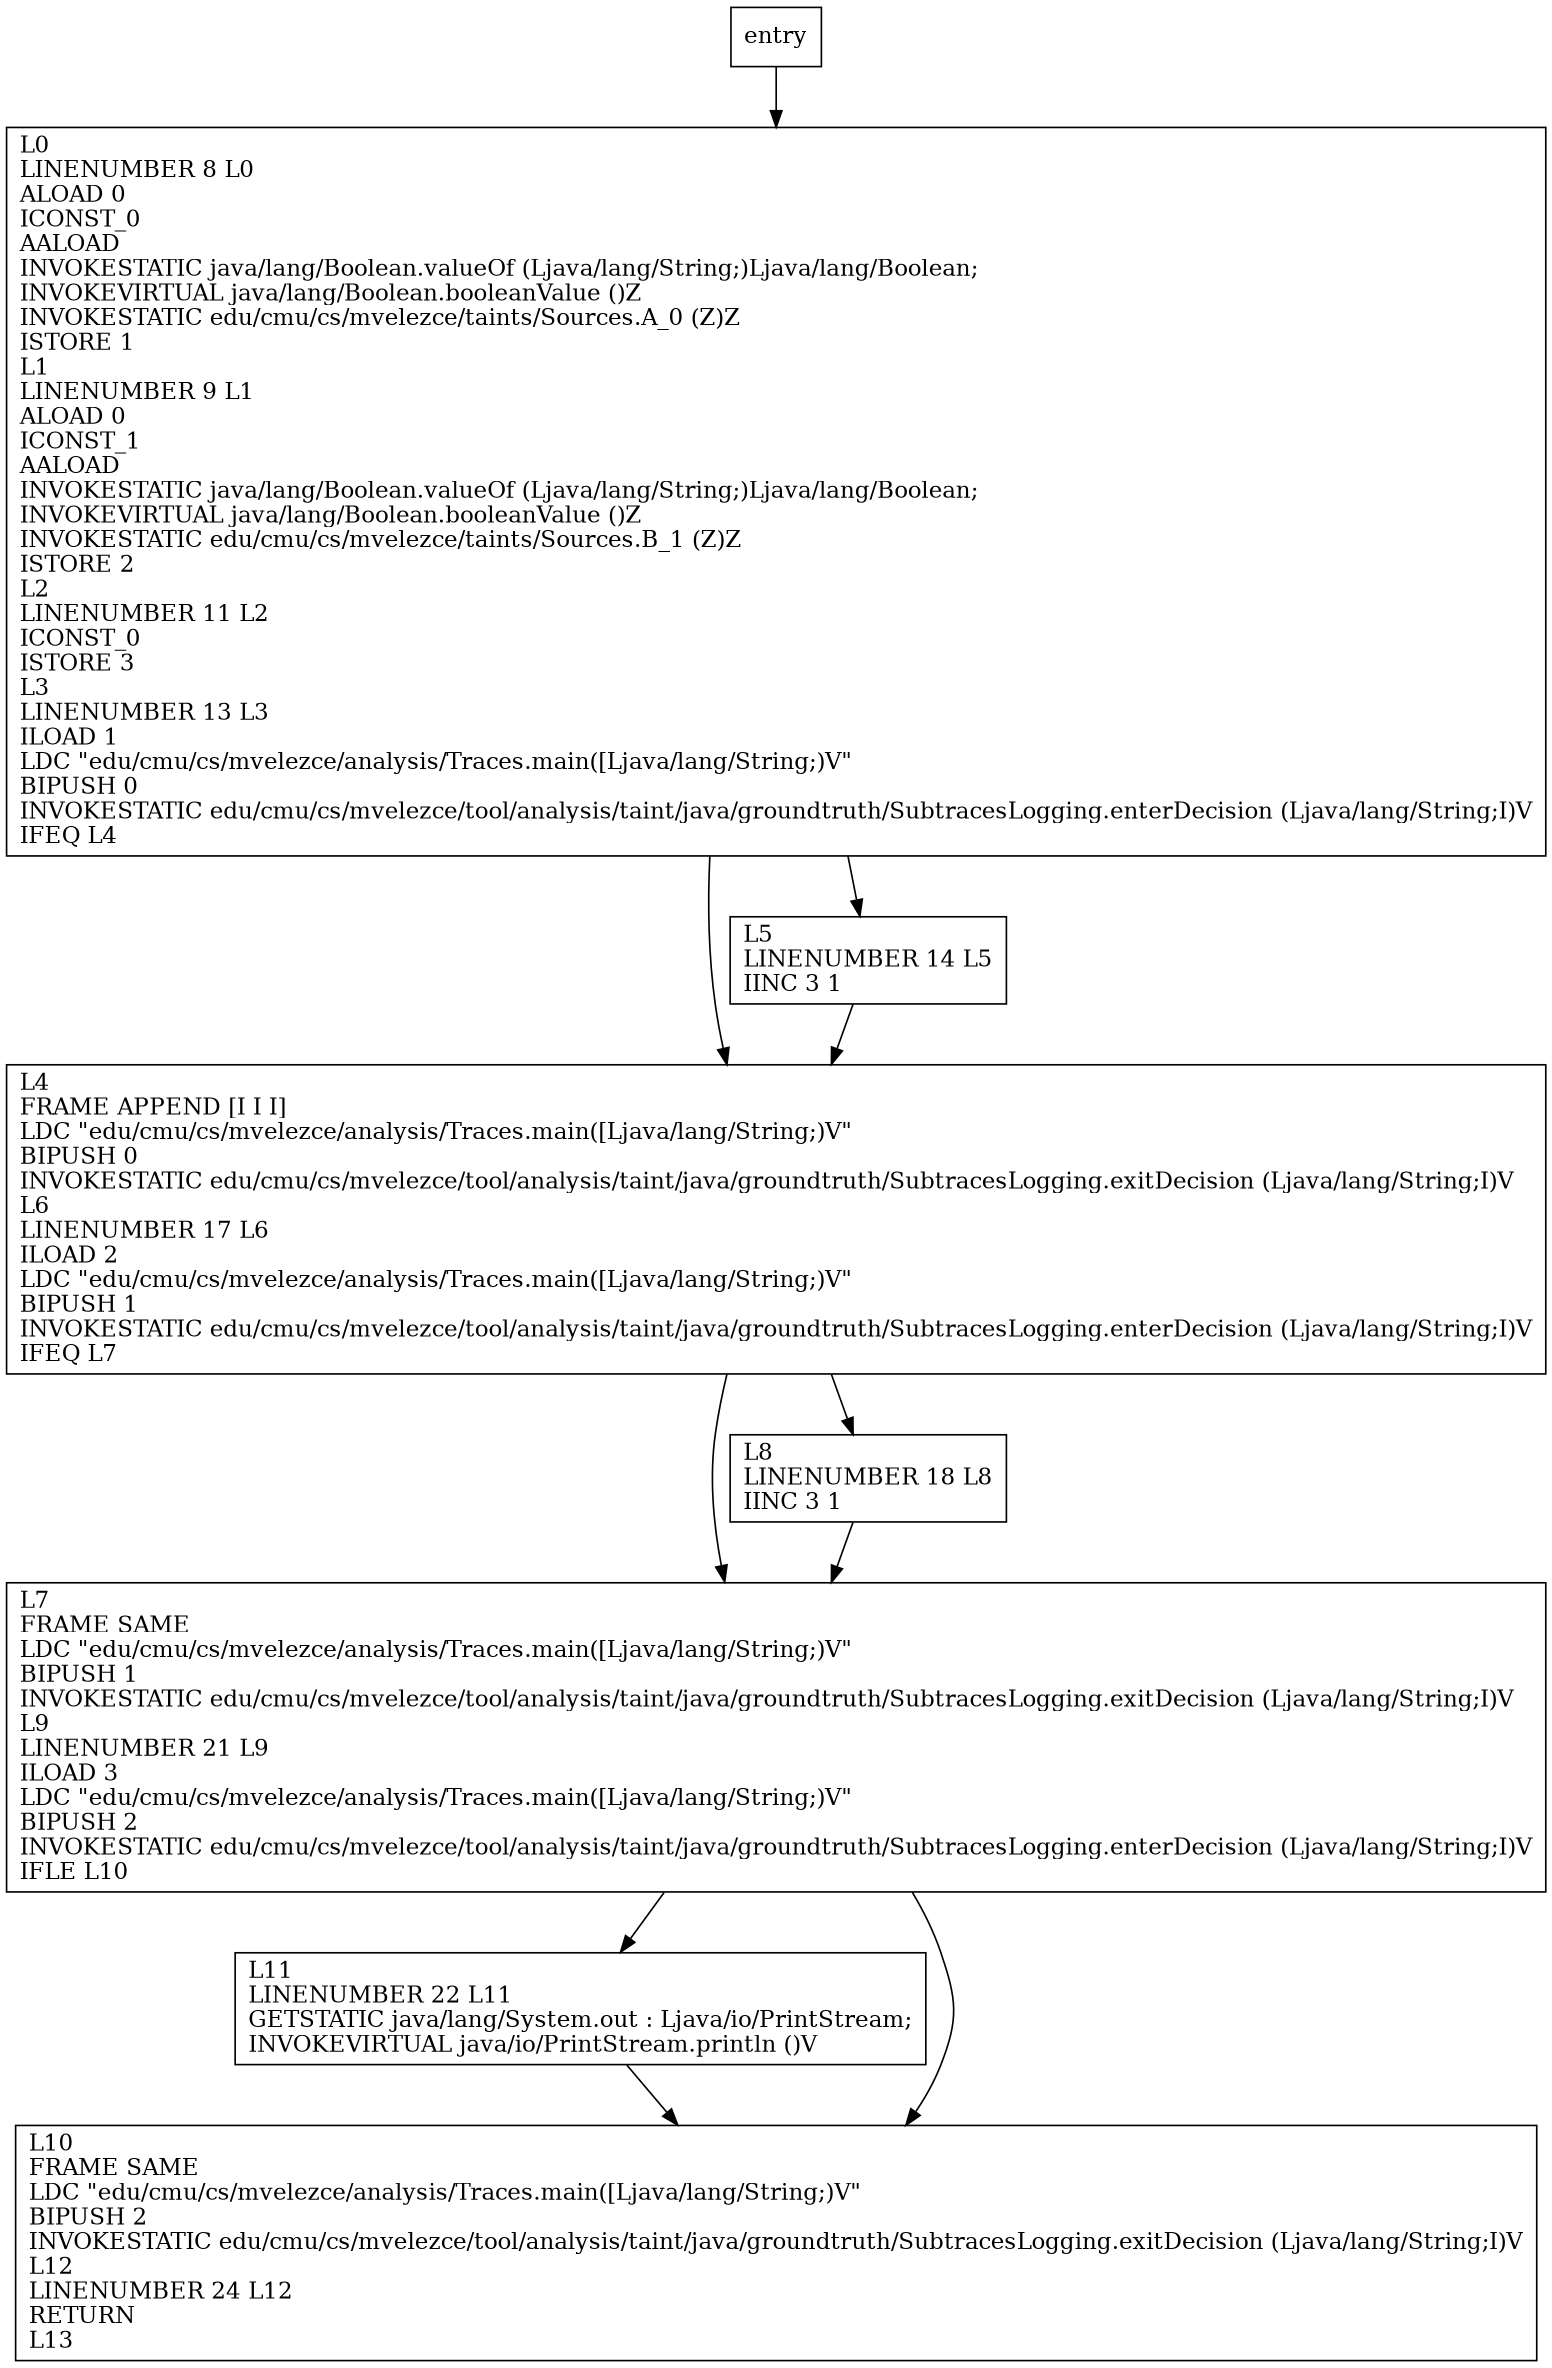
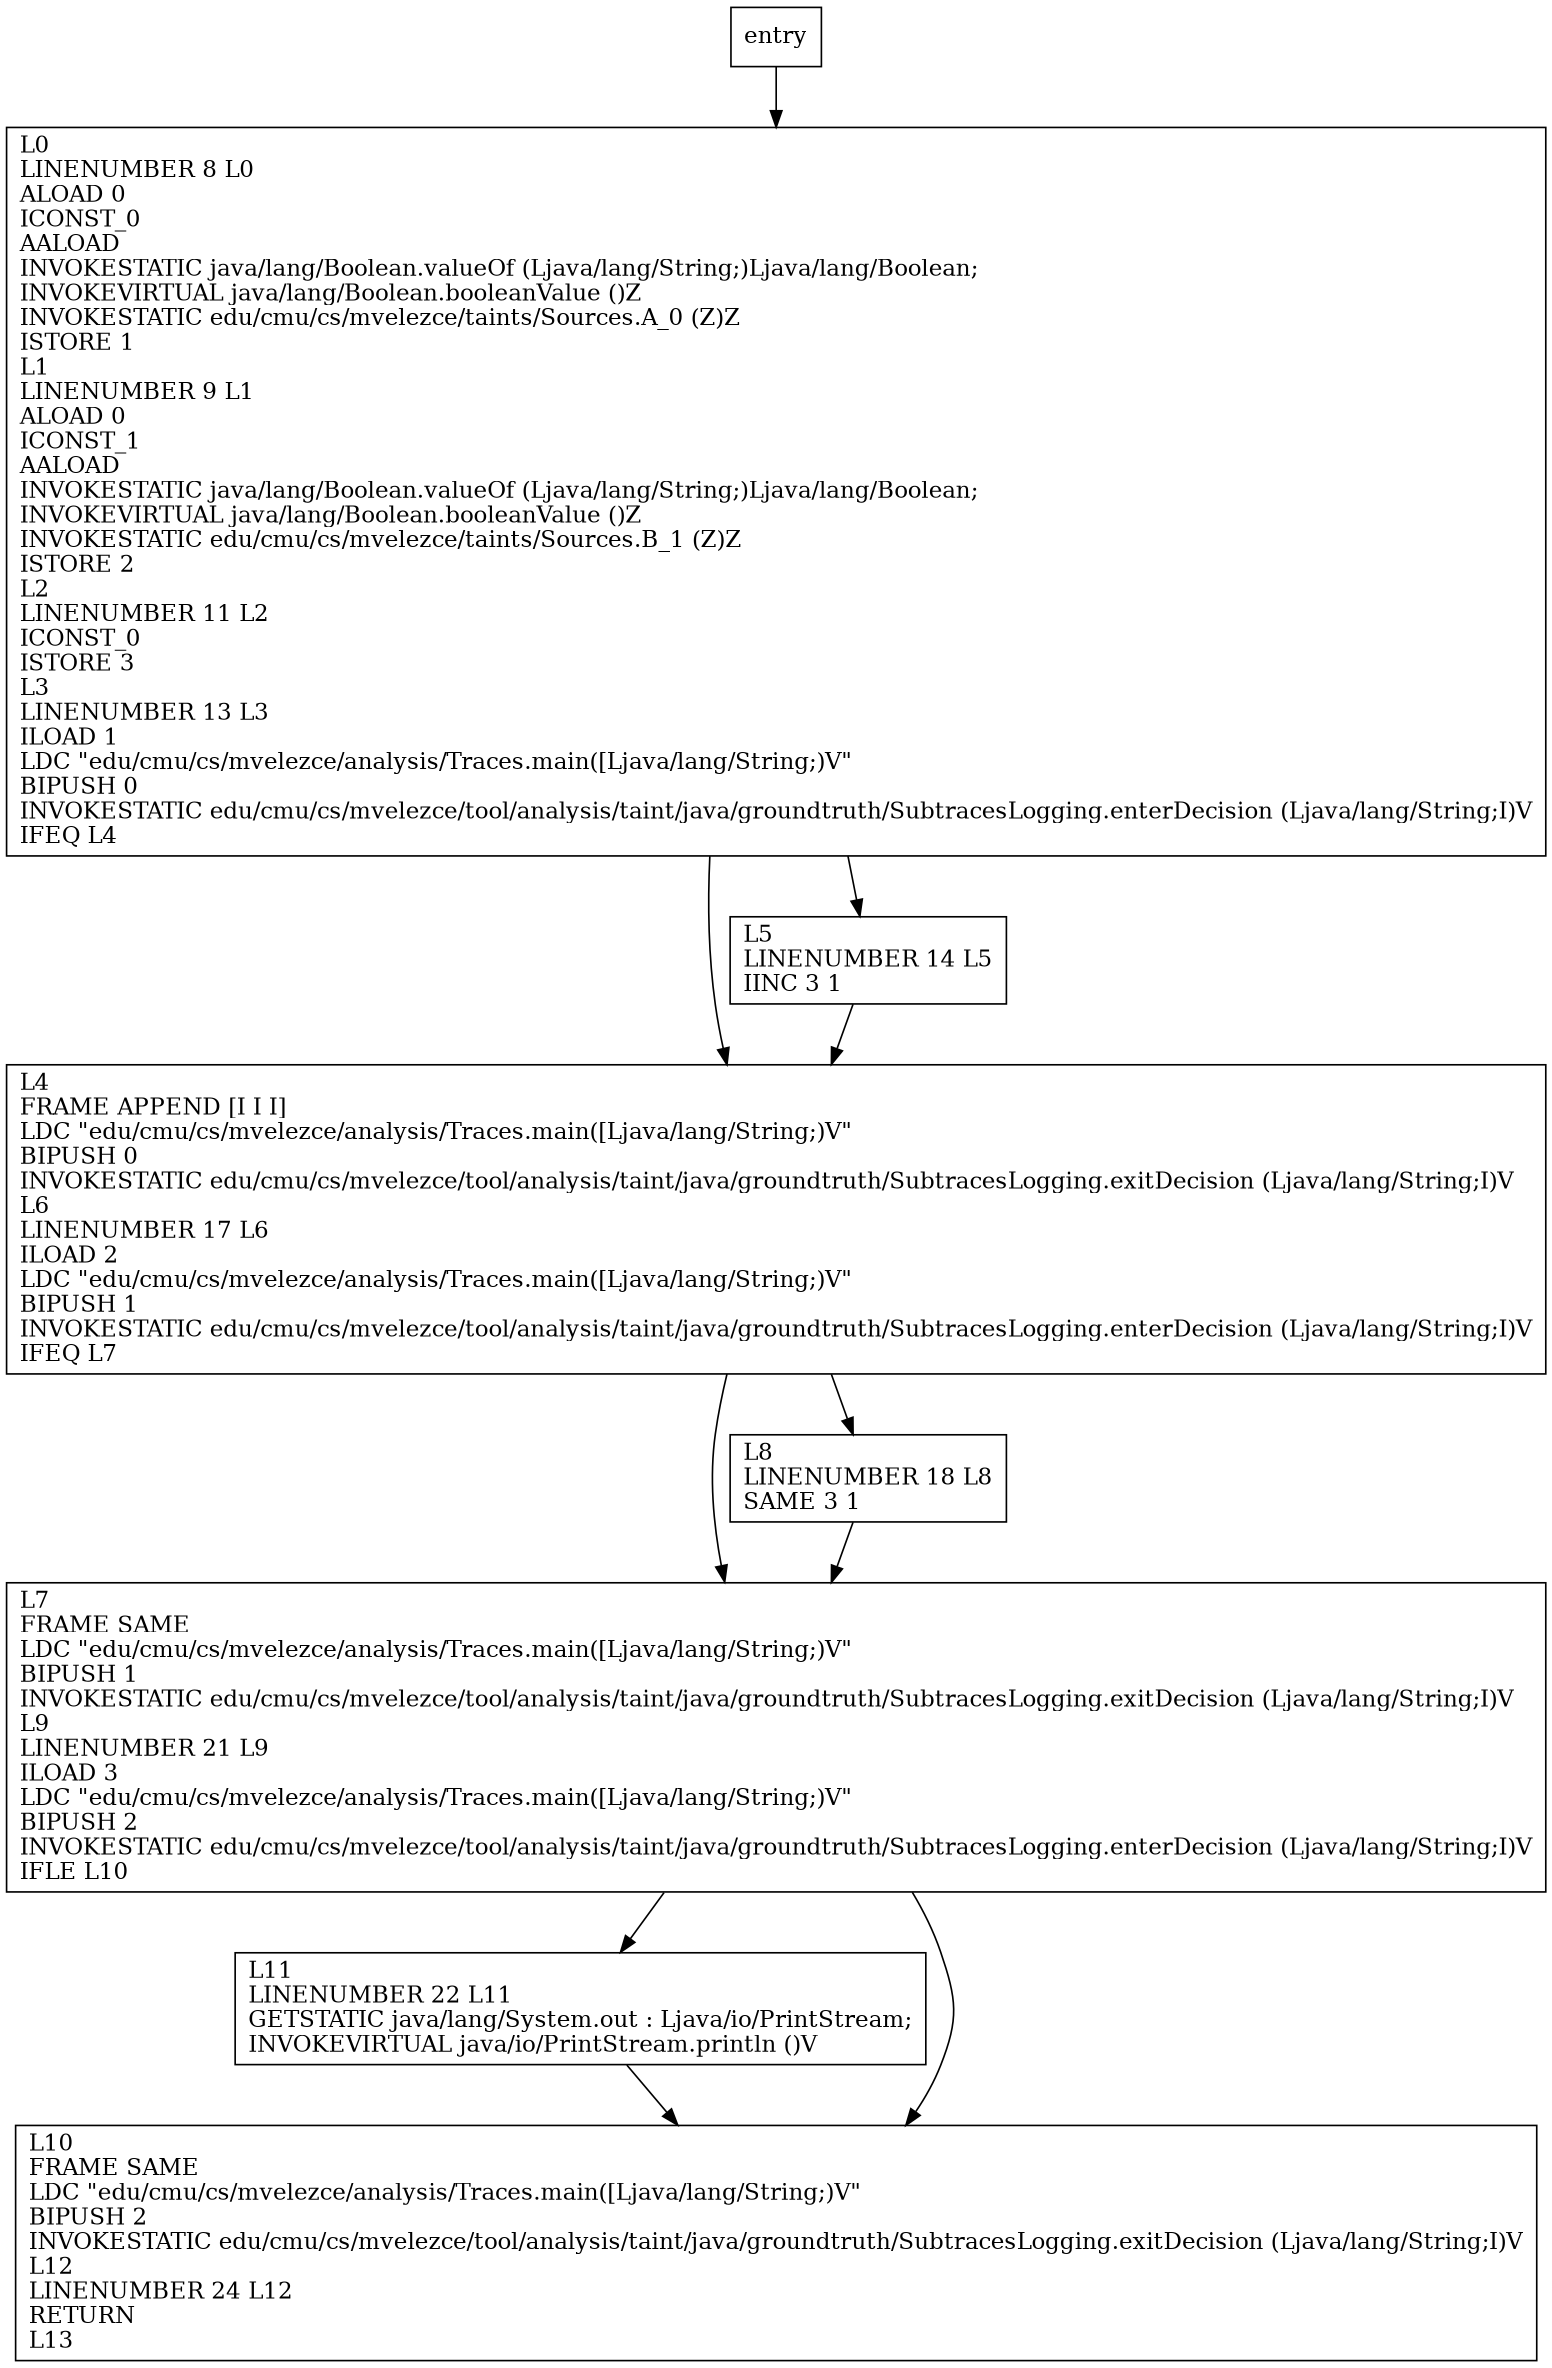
(868, 1478) -> (868, 1478)
